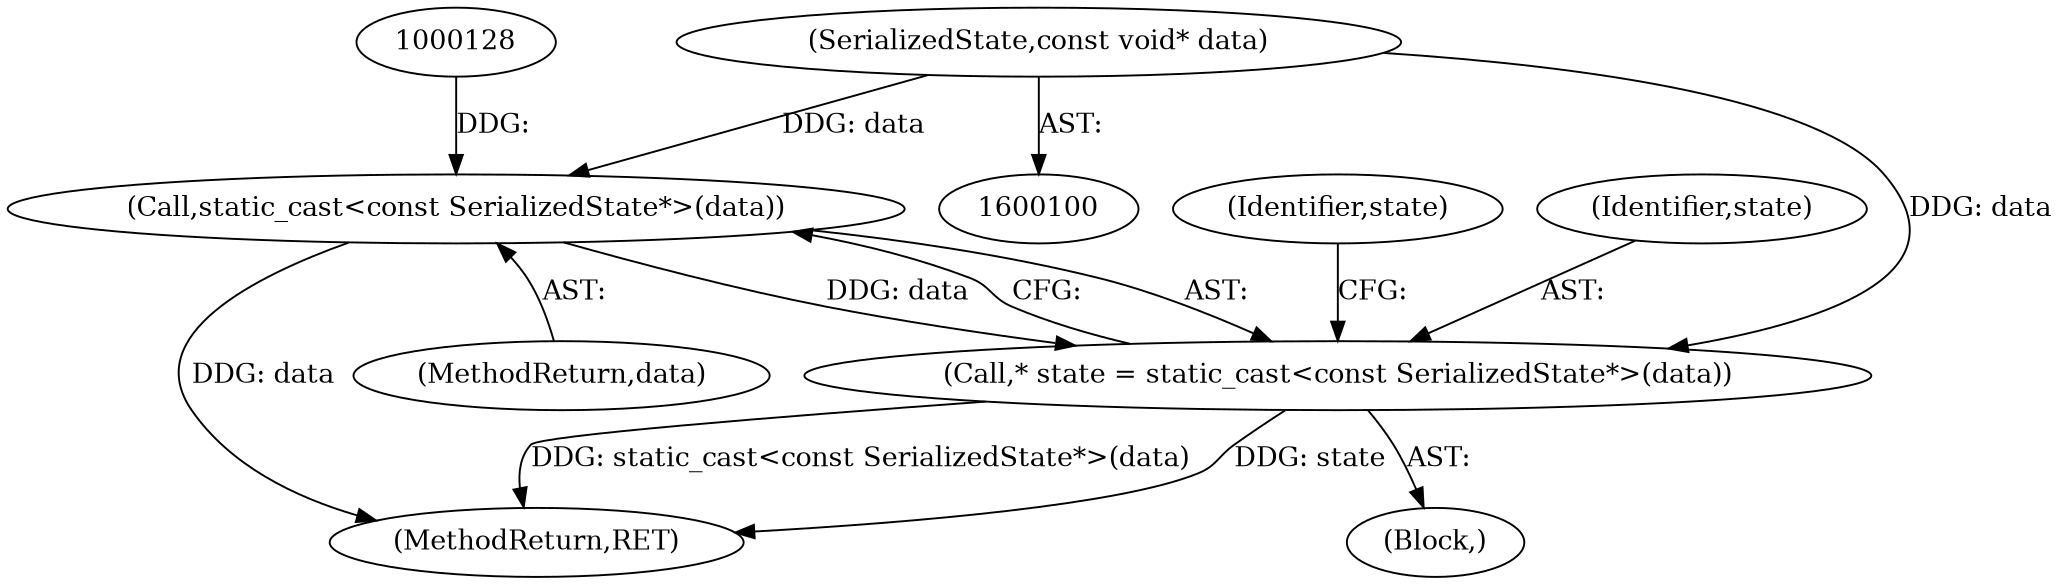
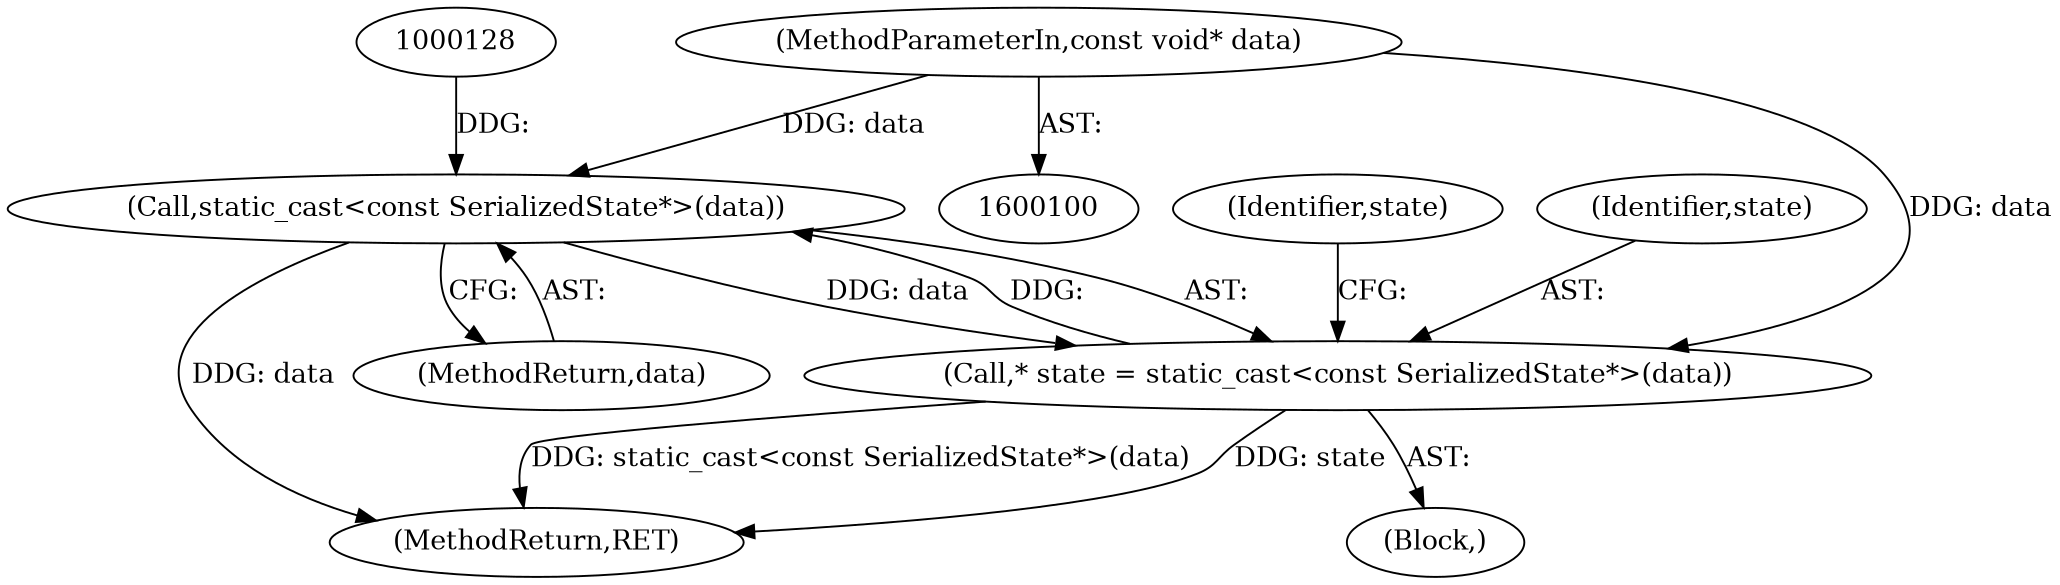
(1039, 42) -> (1039, 42)
none -> (443, 292)
(1051, 292) -> (1051, 292)
